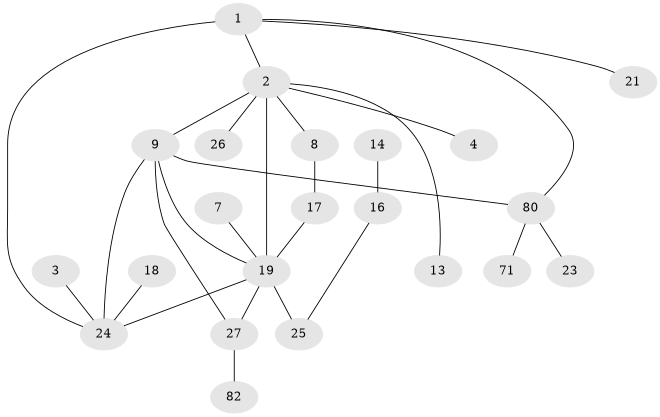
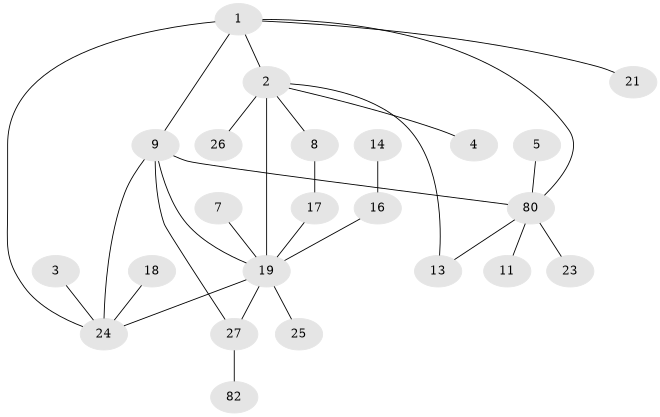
(211, 114) -> (197, 82)
none -> (537, 145)
none -> (485, 240)
(338, 271) -> (322, 240)
(507, 271) -> (507, 271)
